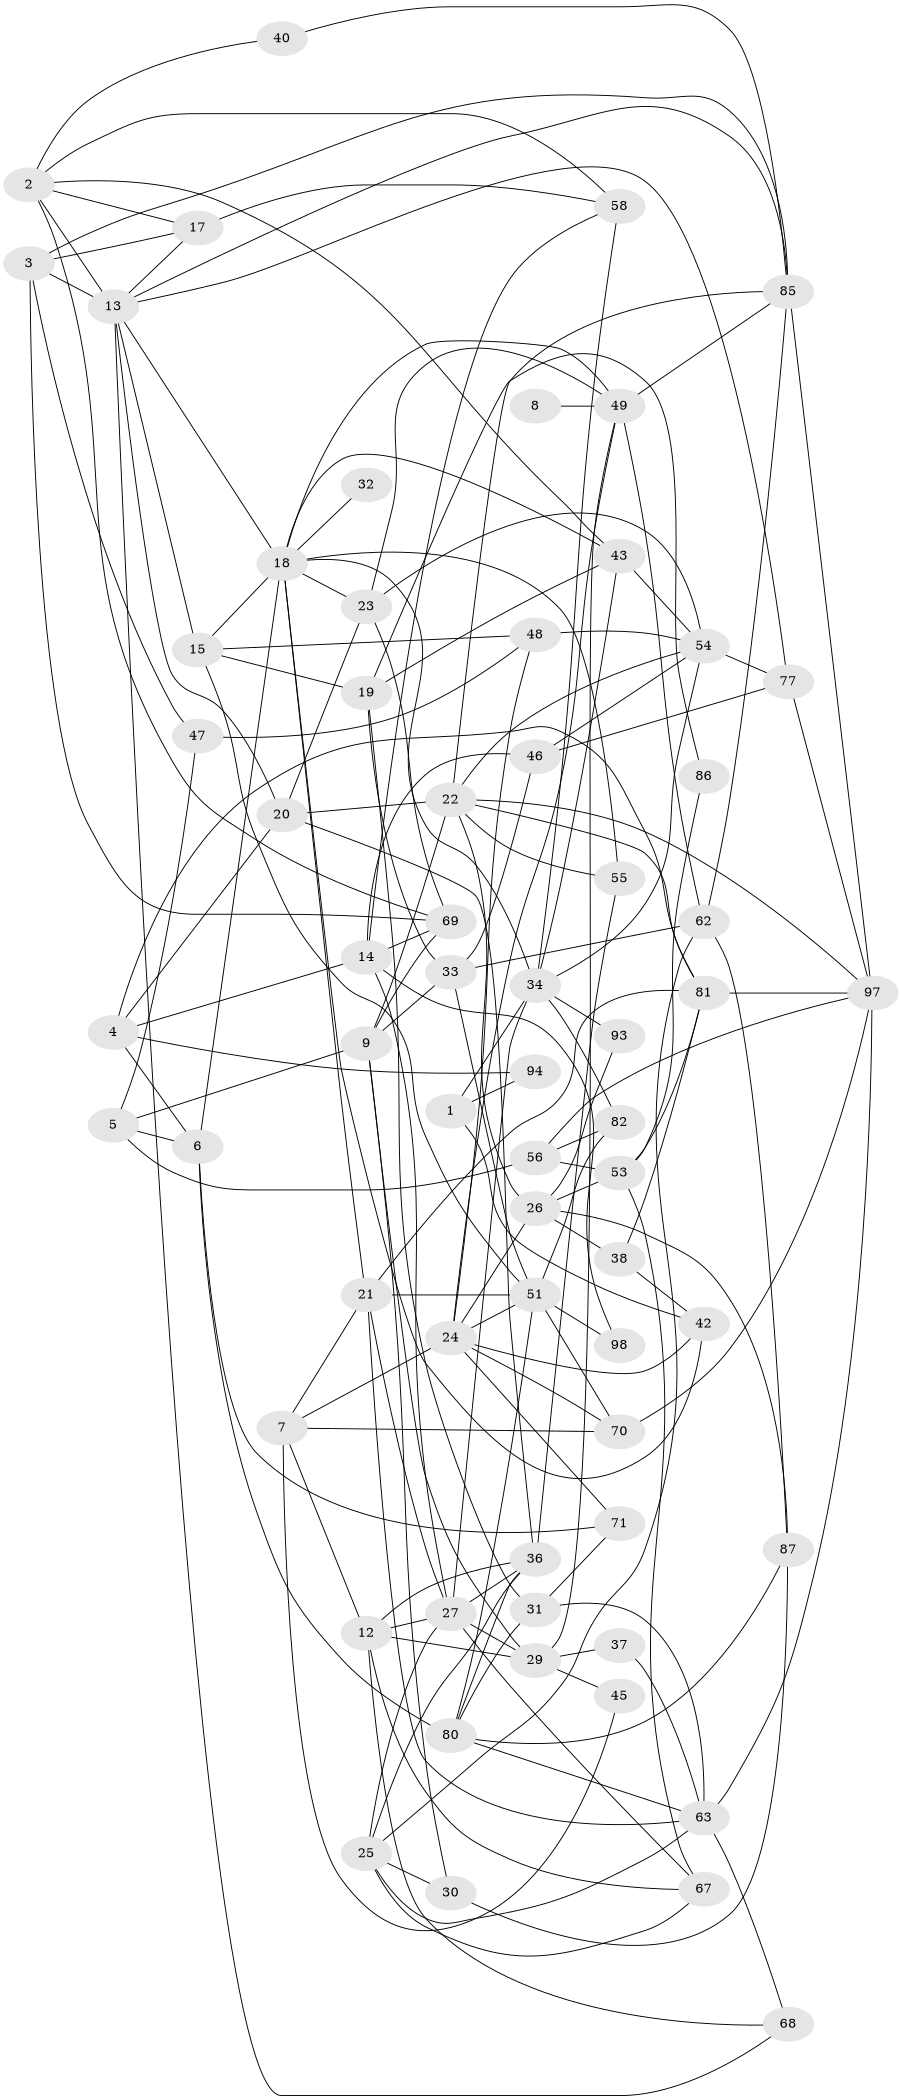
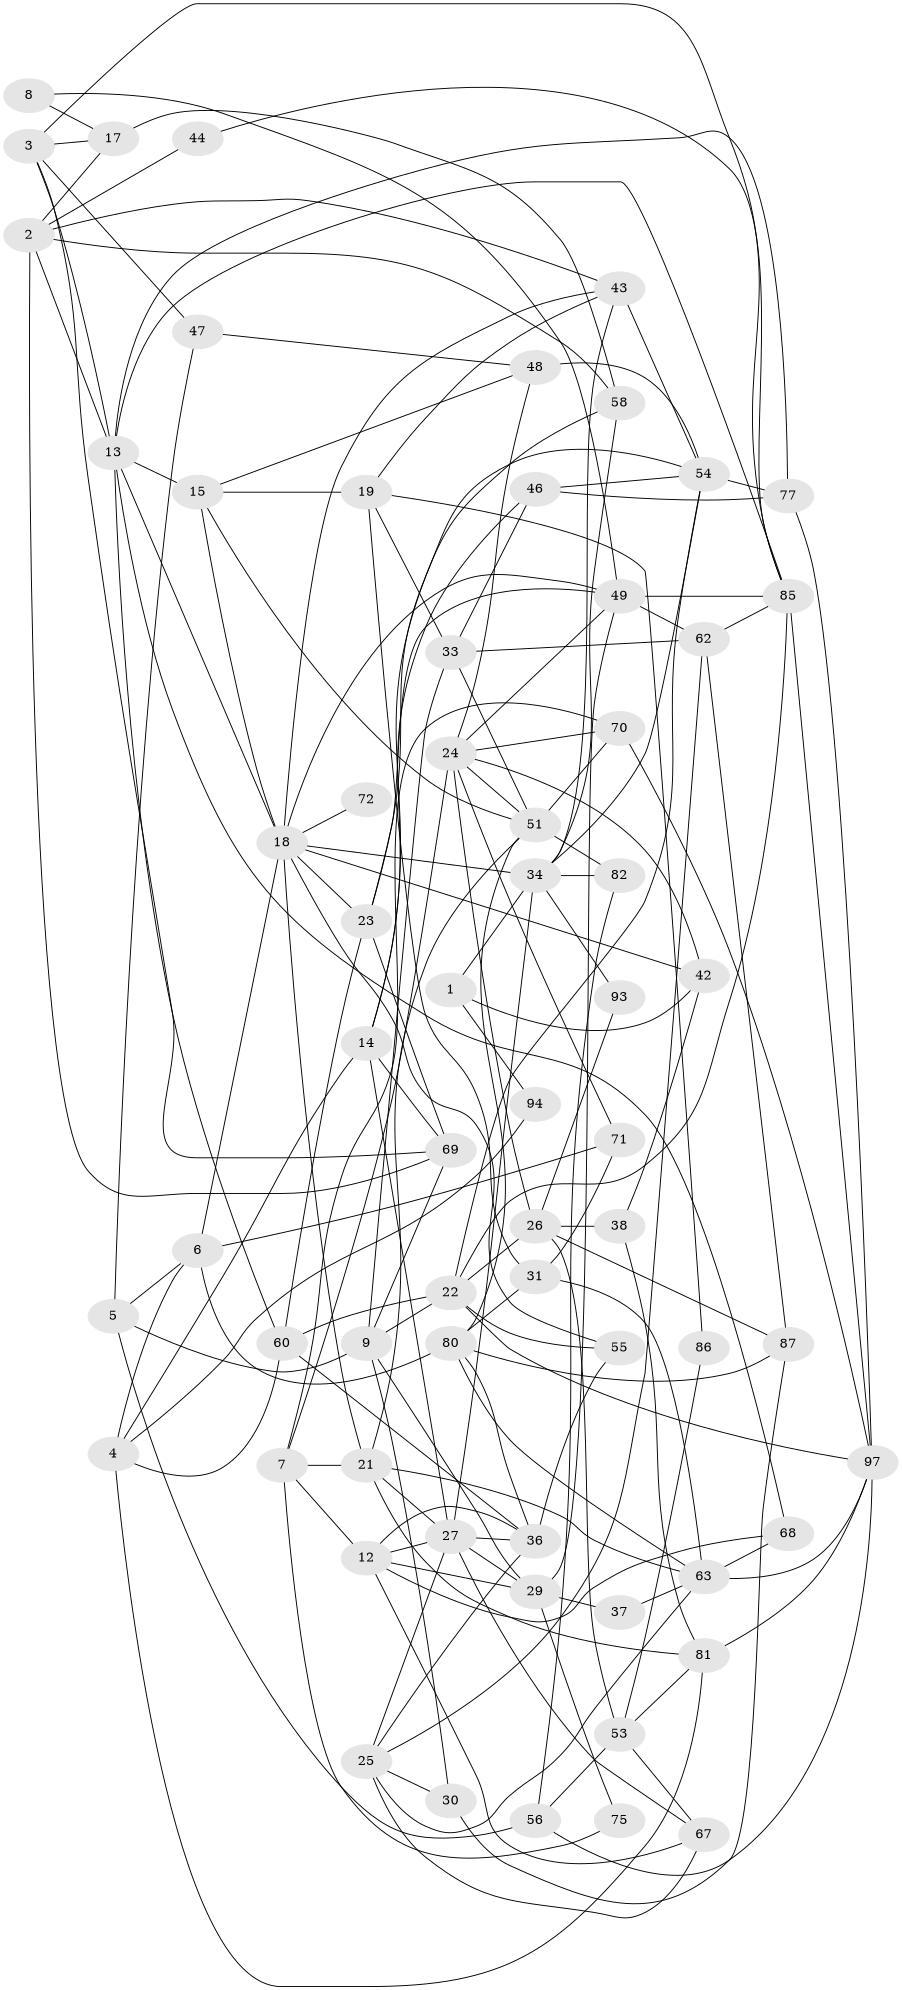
(282, 39) -> (198, 139)
(156, 267) -> (71, 117)
(367, 485) -> (367, 800)
(282, 815) -> (282, 1343)
(626, 845) -> none
(620, 1345) -> none
(620, 1696) -> (620, 1821)
